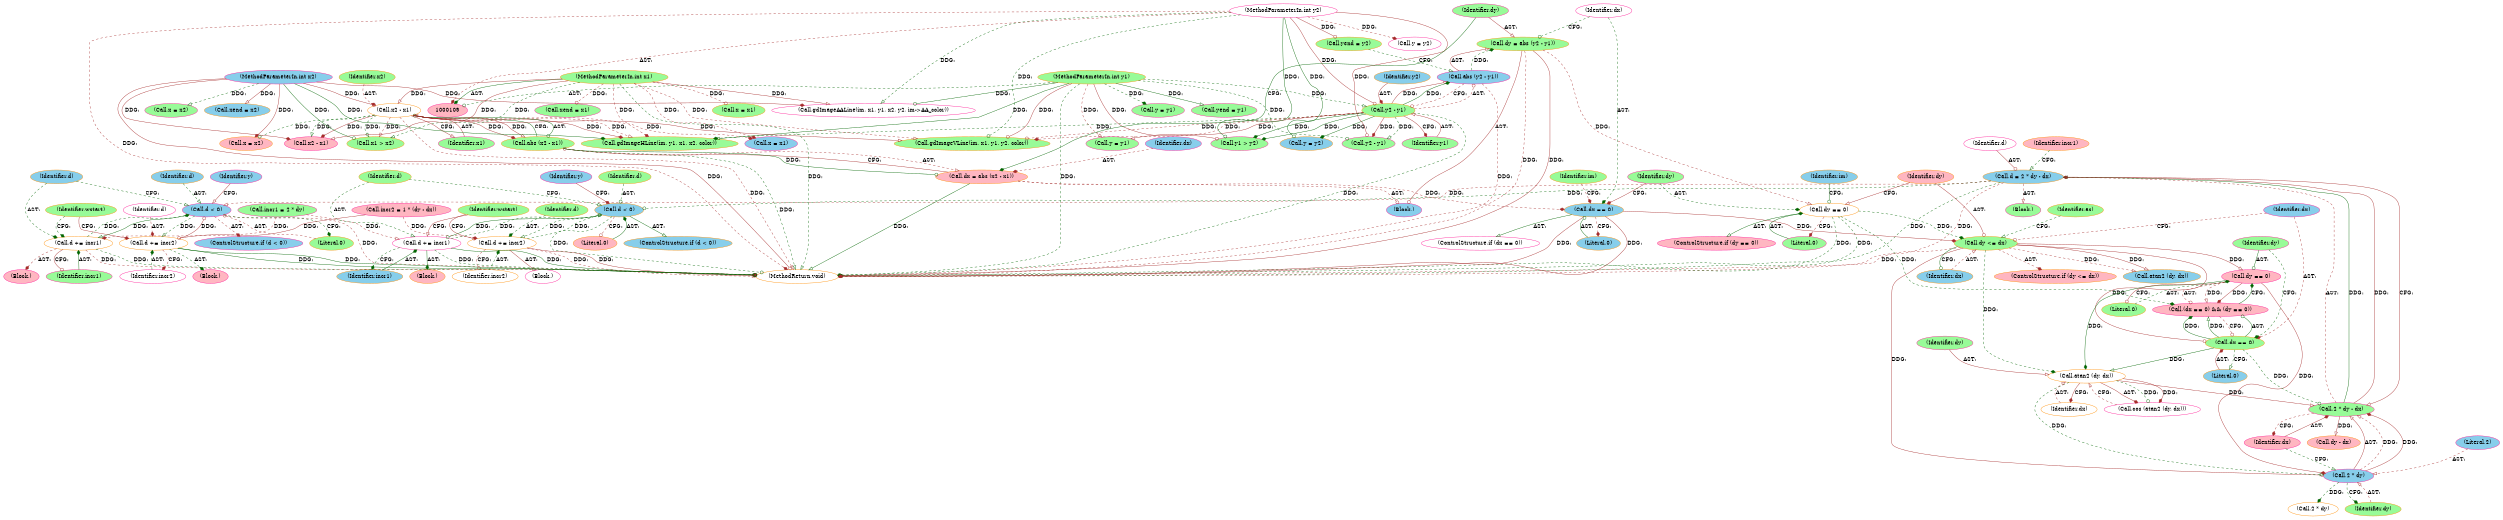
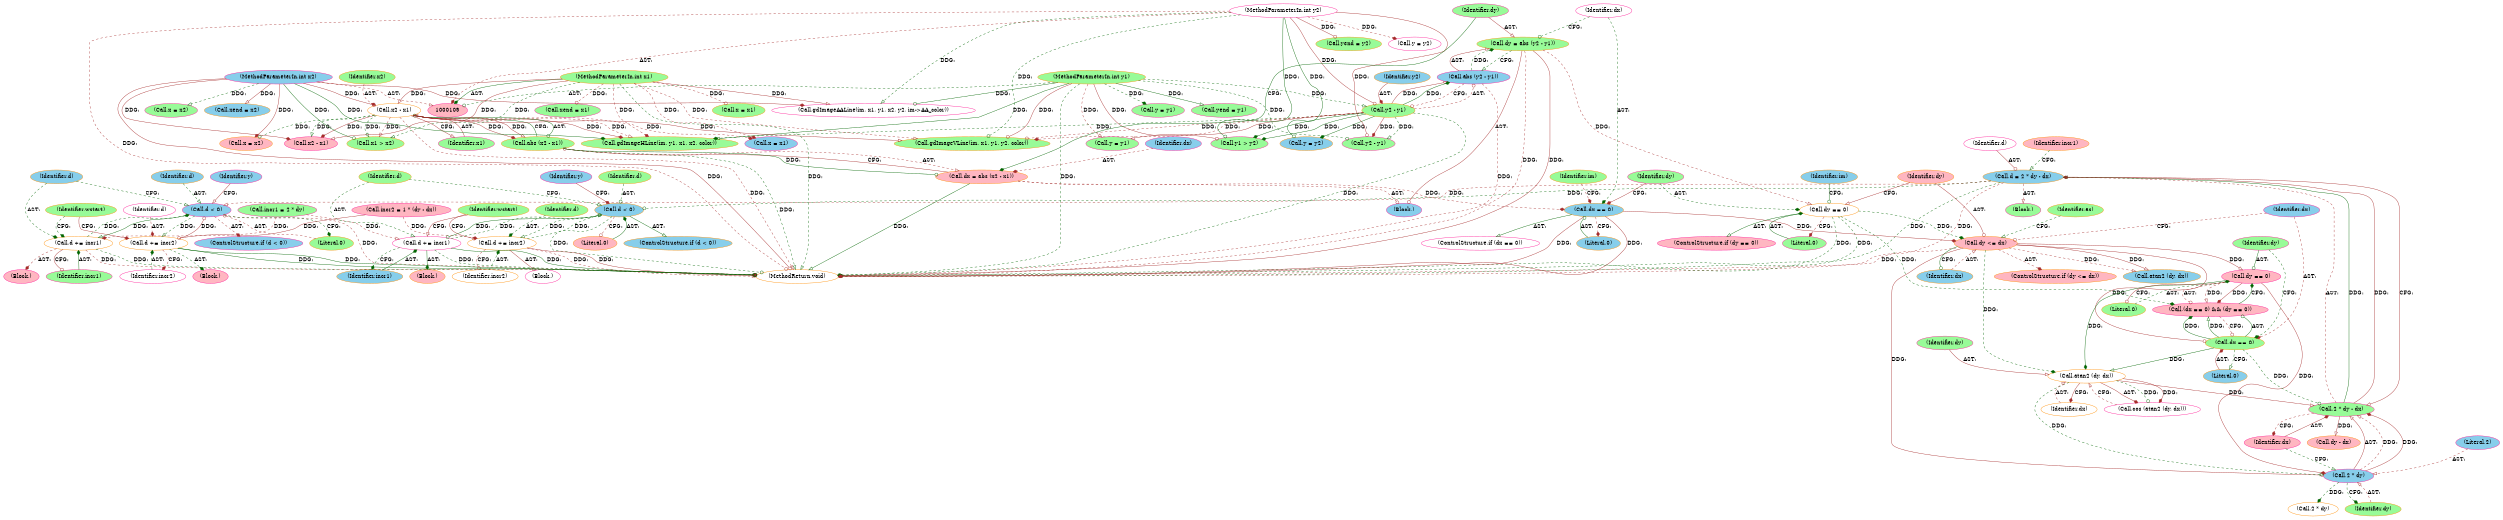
(251, 26) -> (251, 26)
(1413, 61) -> (1498, 59)
none -> (375, 90)
(1430, 144) -> none
(1986, 243) -> (1986, 243)
